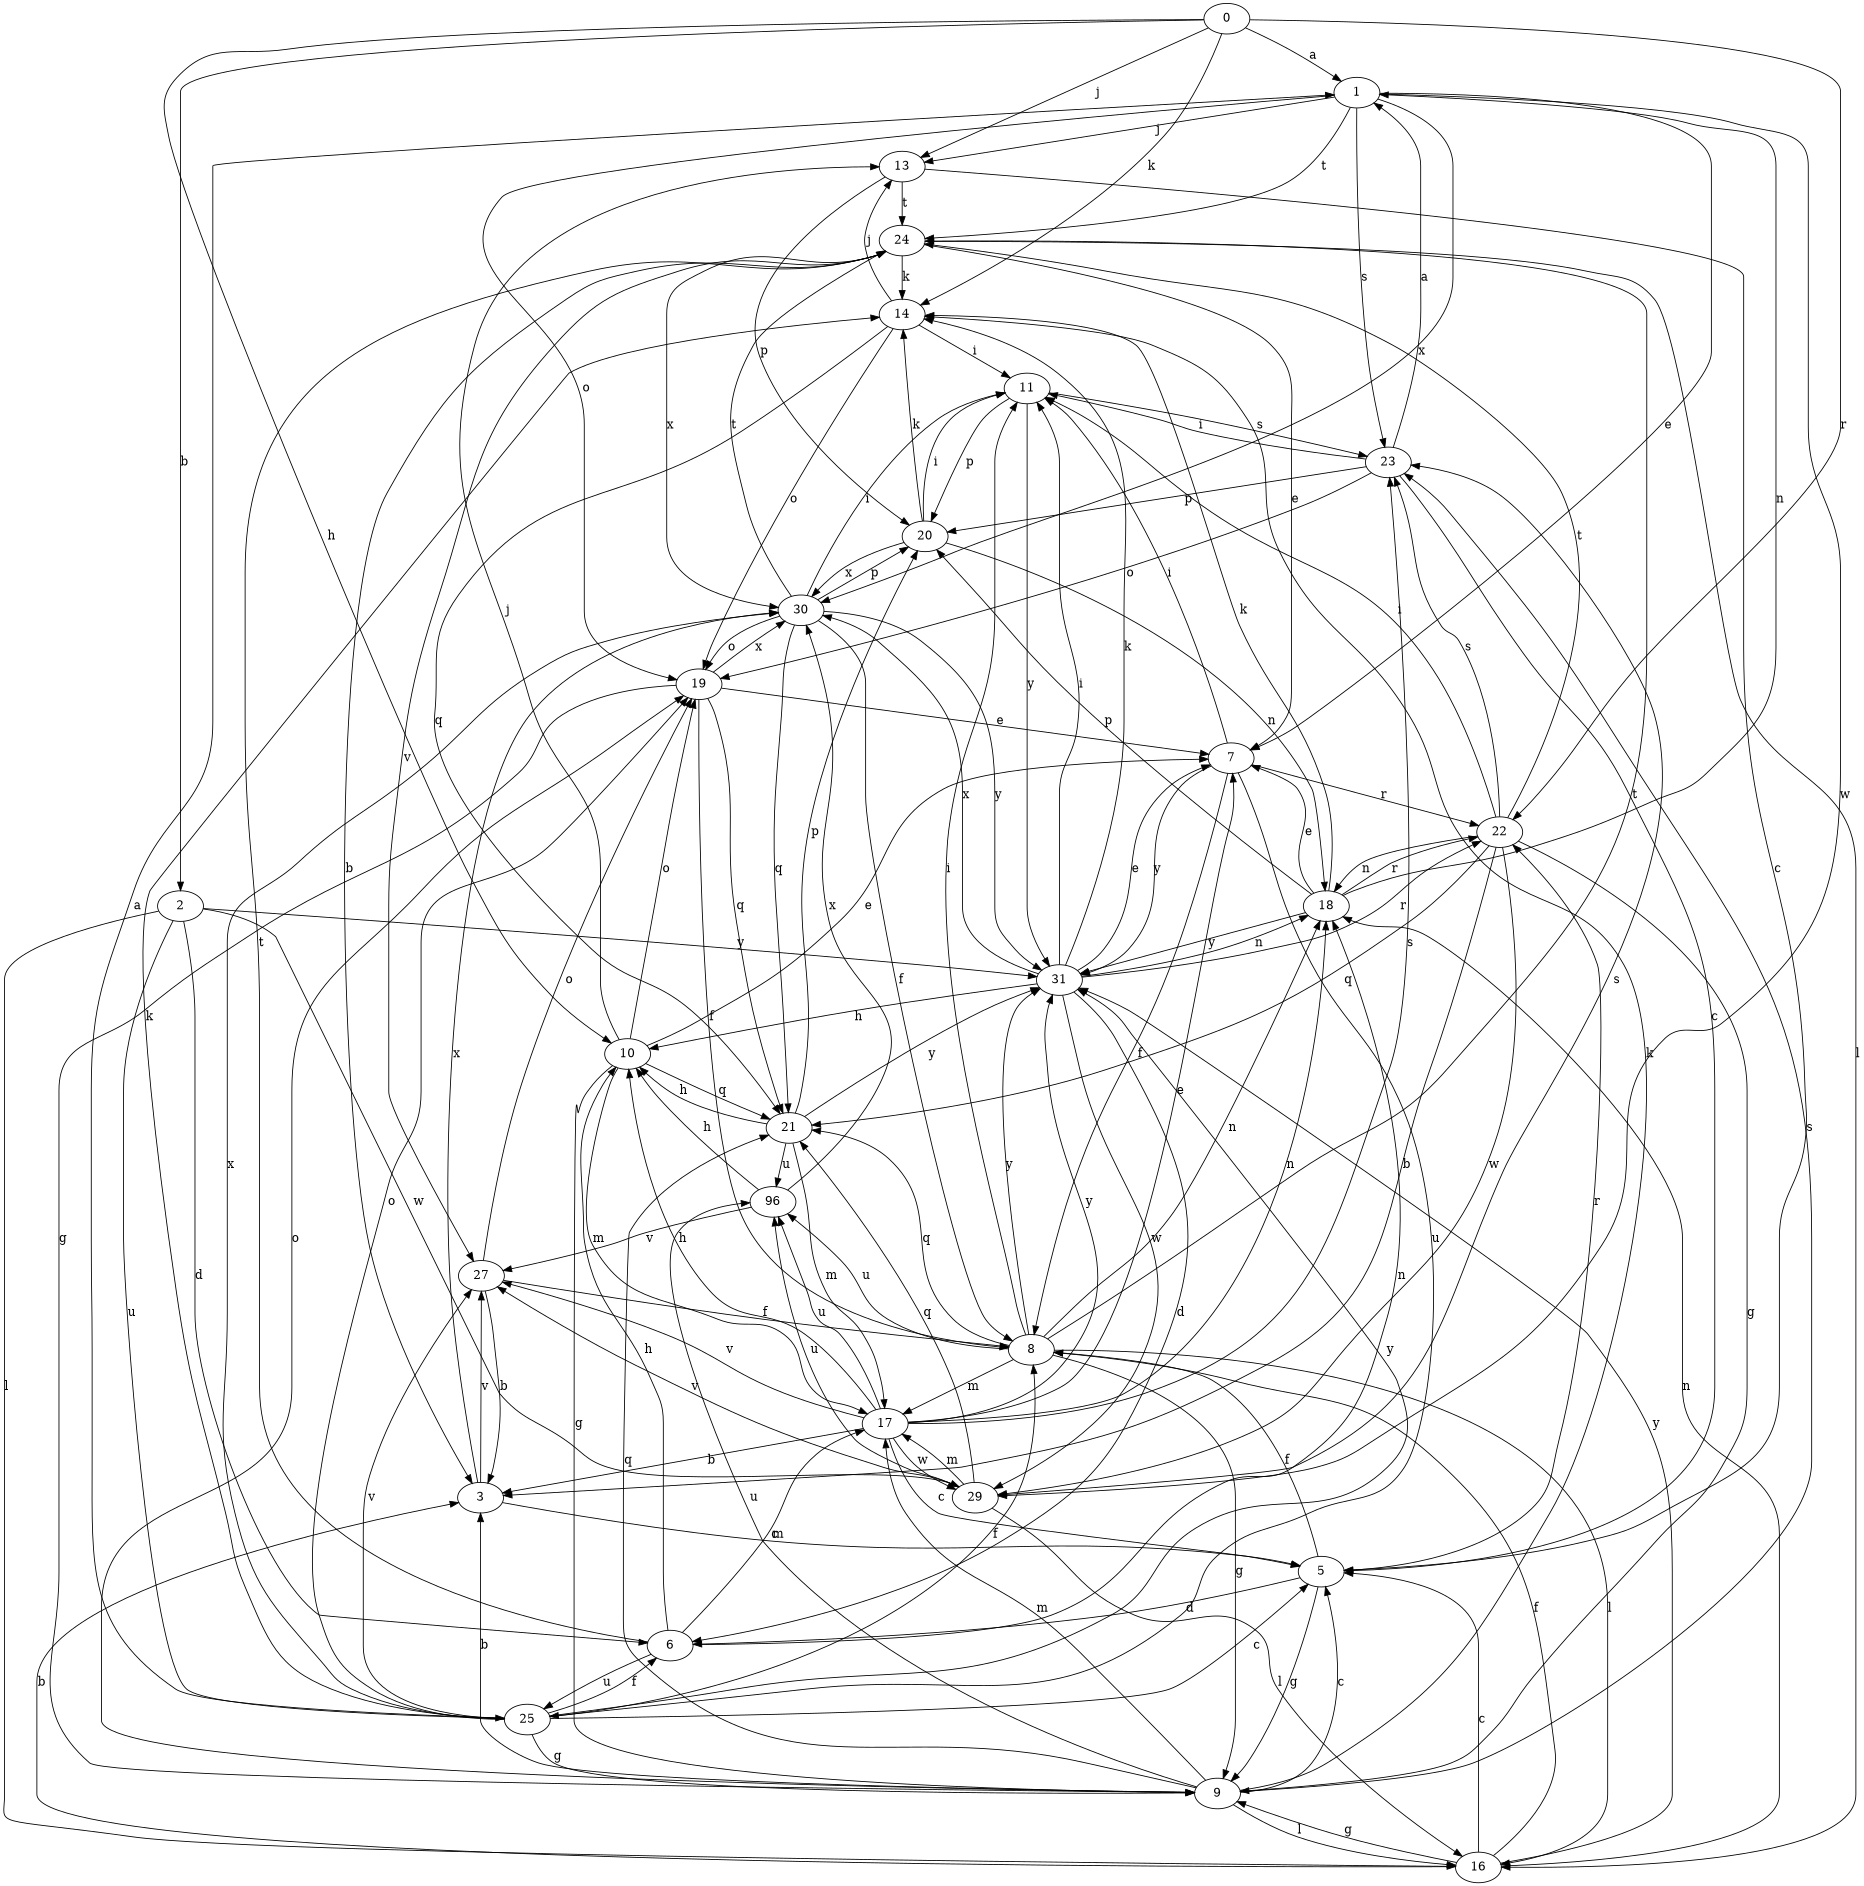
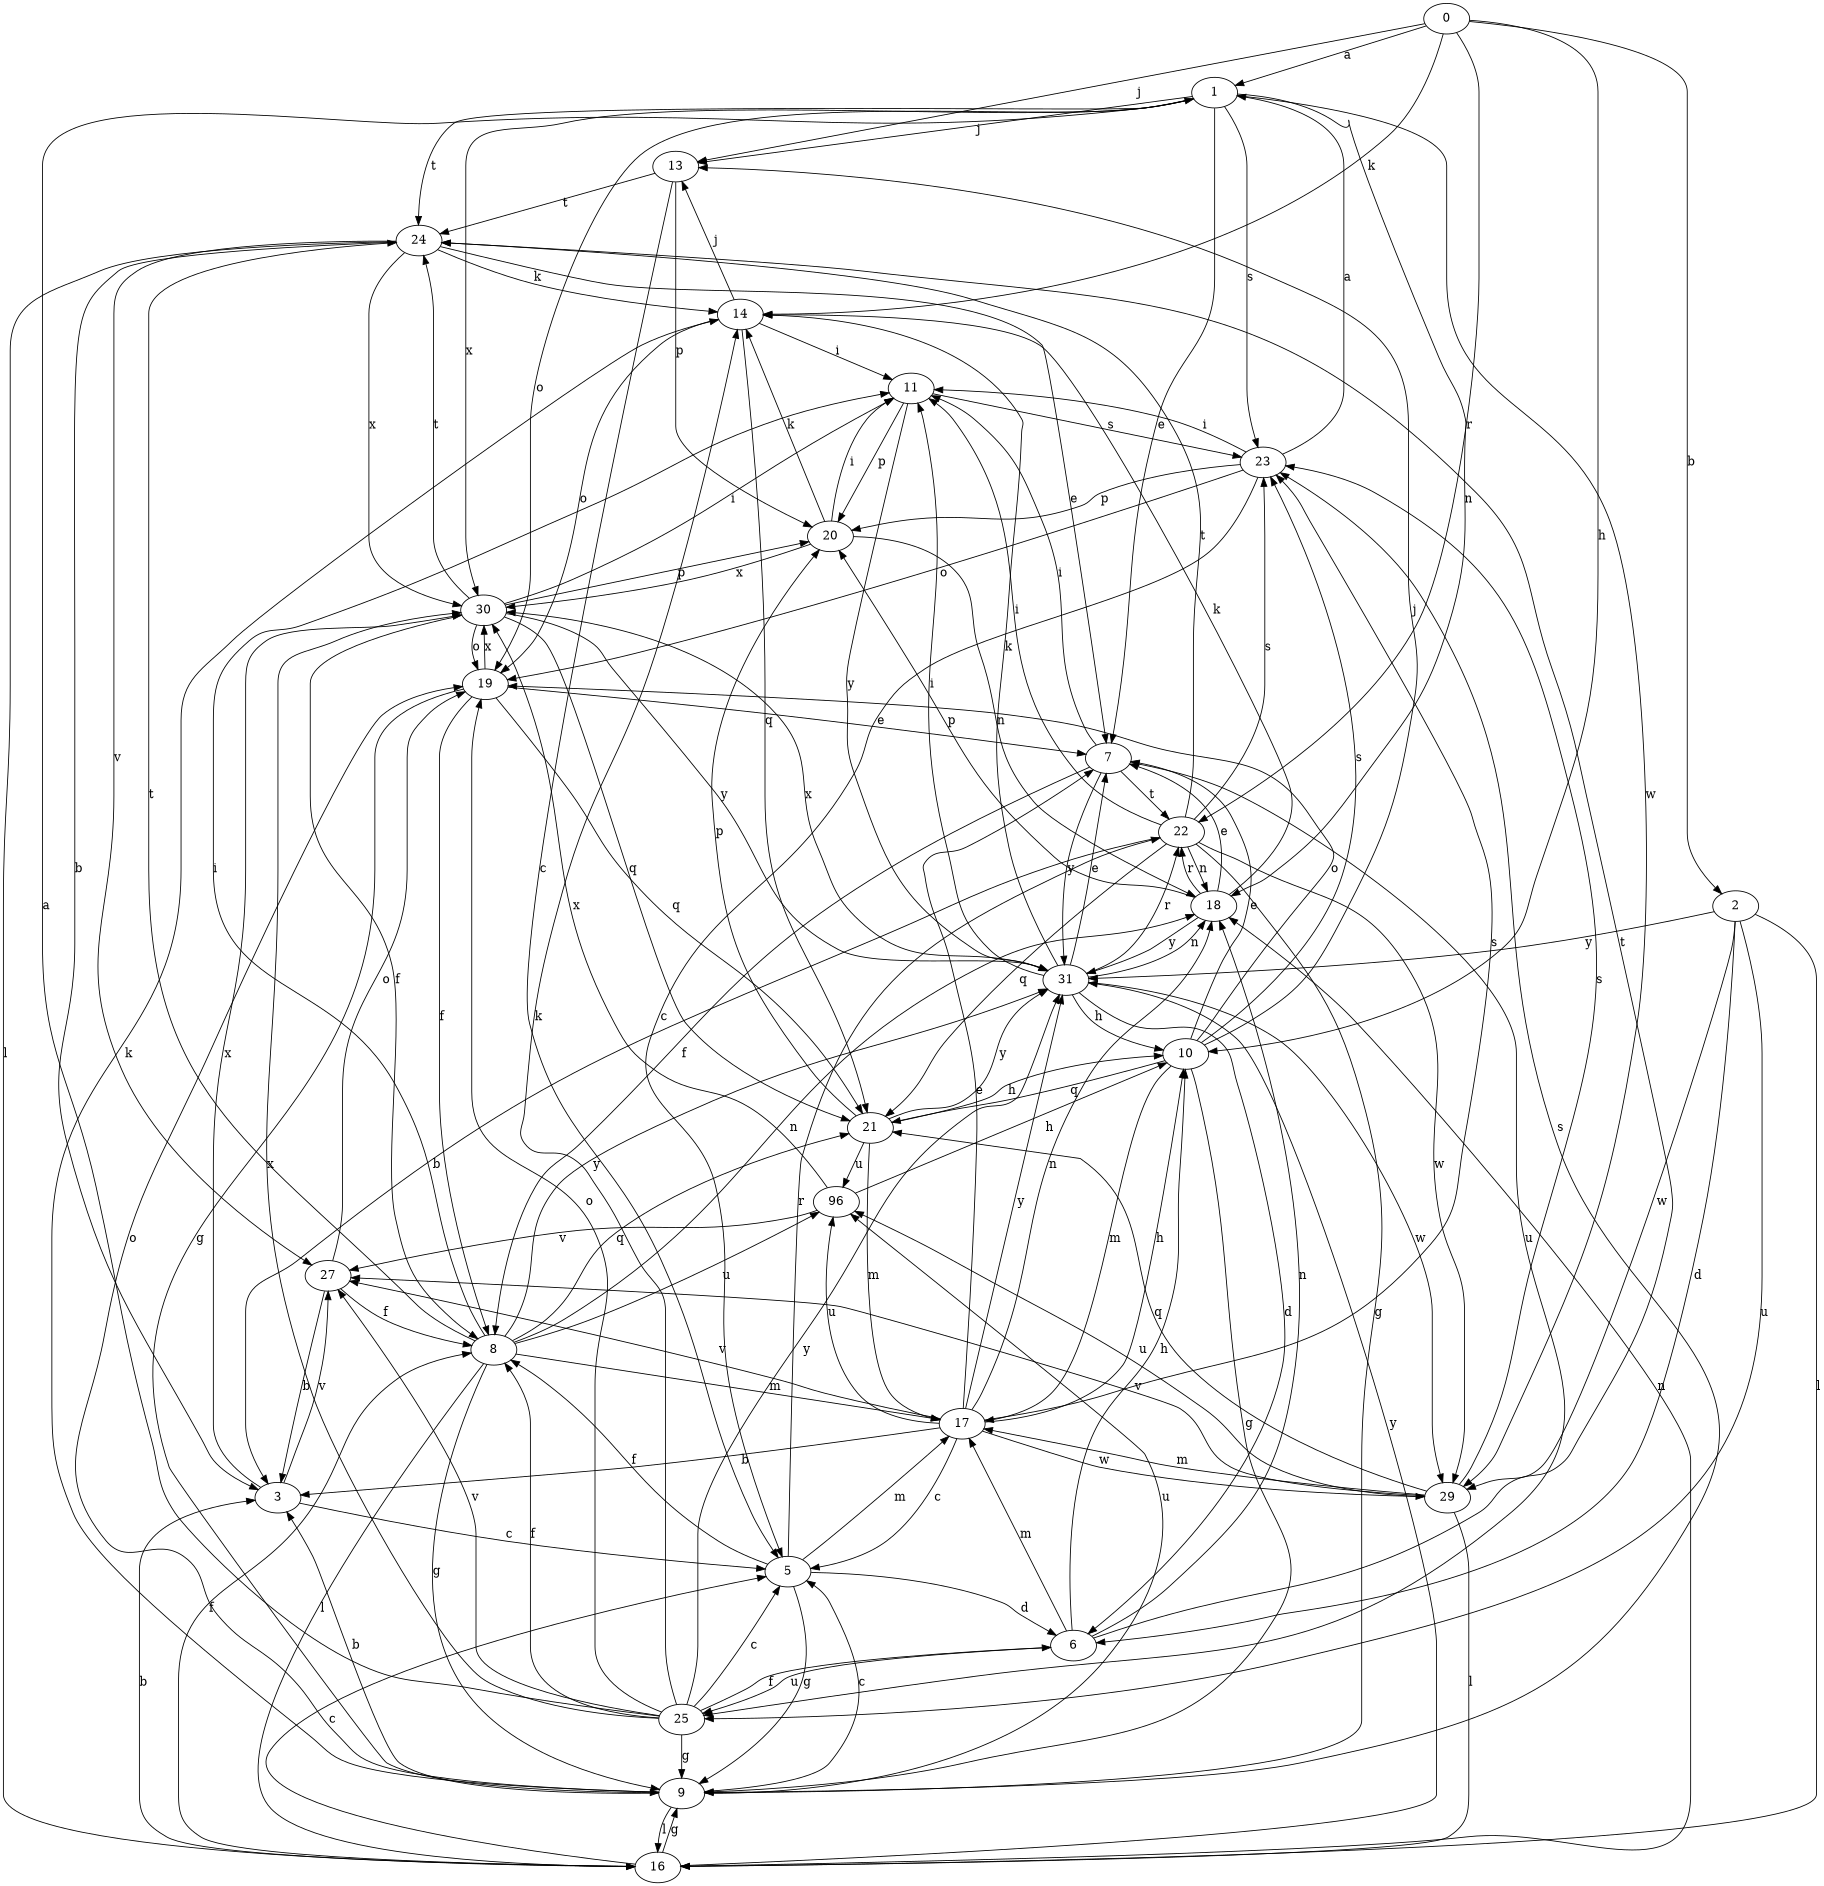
(1776, 470) -> (1465, 474)
(1384, 795) -> (1152, 795)
none -> (1354, 801)
(1027, 1608) -> (873, 1502)
(634, 1655) -> none
